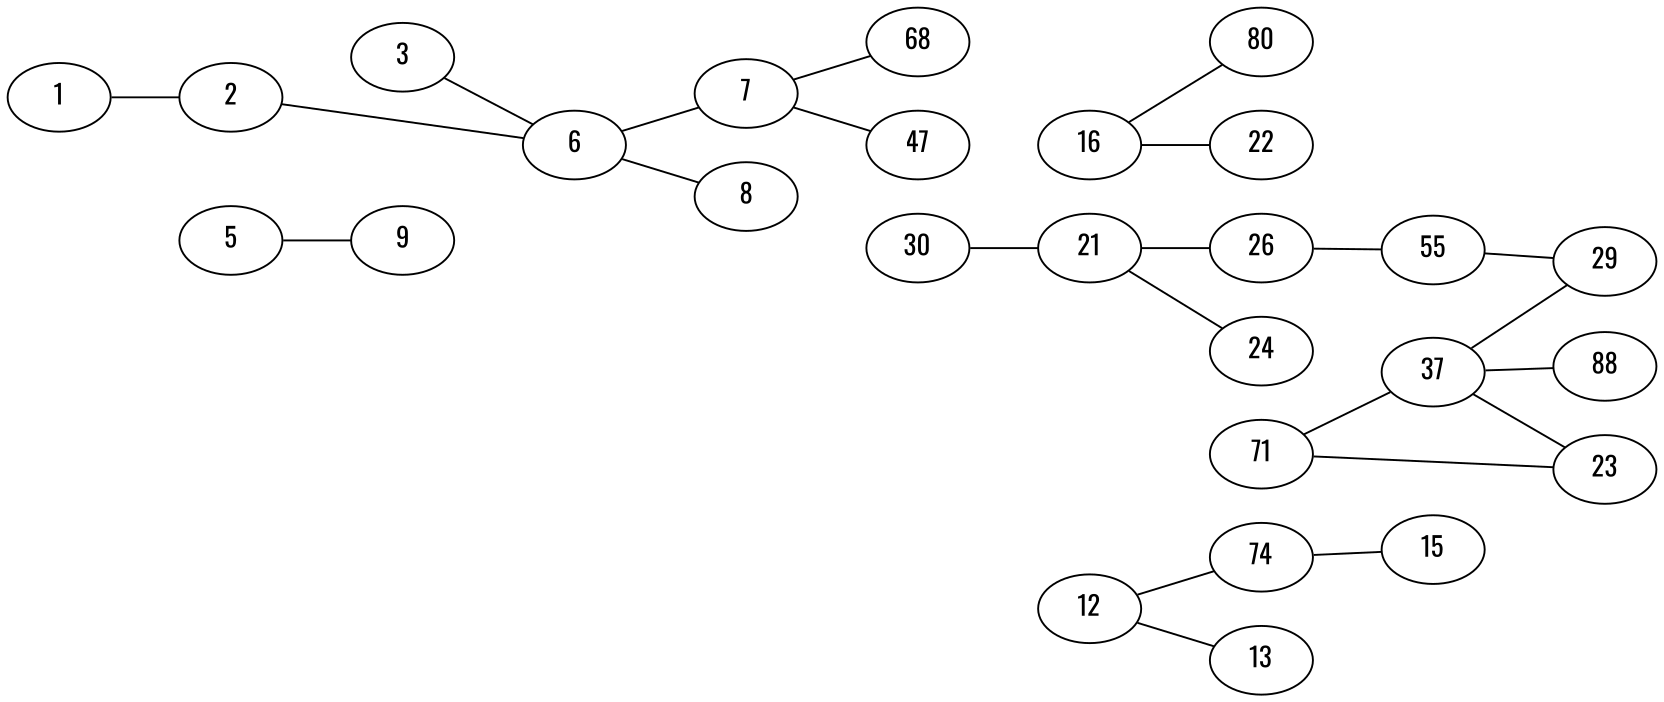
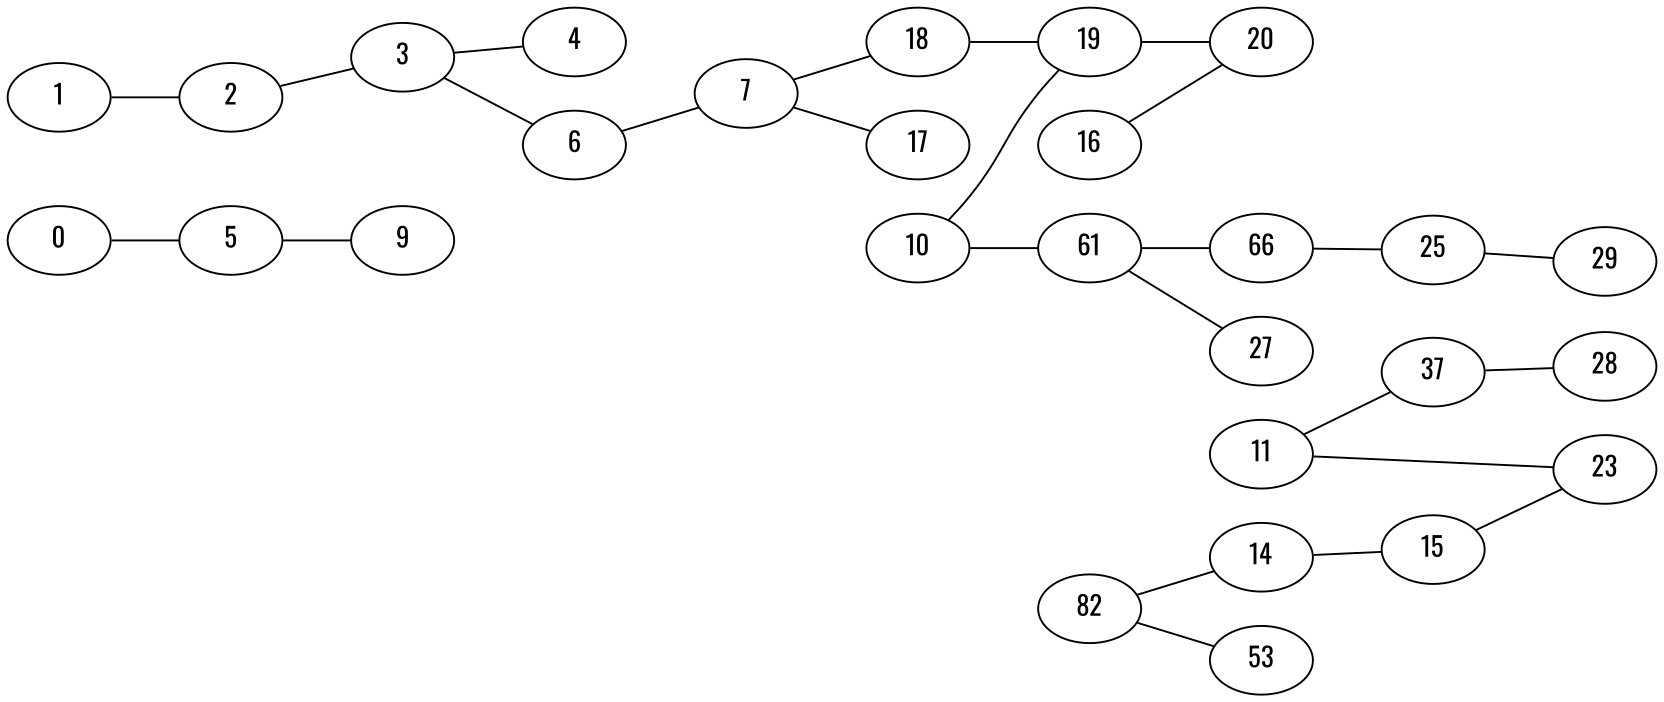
none -> (574, 42)
(918, 42) -> (918, 42)
none -> (1090, 42)
(1261, 42) -> (1261, 42)
(402, 121) -> (317, 77)
(918, 145) -> (918, 145)
(1261, 145) -> none
(746, 197) -> none
none -> (59, 240)
(918, 248) -> (918, 248)
(1090, 248) -> (1090, 248)
(1261, 248) -> (1261, 248)
(1433, 250) -> (1433, 250)
(1519, 317) -> none
(1261, 351) -> (1261, 351)
(1605, 366) -> (1605, 366)
(1519, 421) -> (1519, 510)
(1261, 454) -> (1261, 454)
(1261, 557) -> (1261, 557)
(1090, 609) -> (1090, 609)
(1261, 660) -> (1261, 660)
